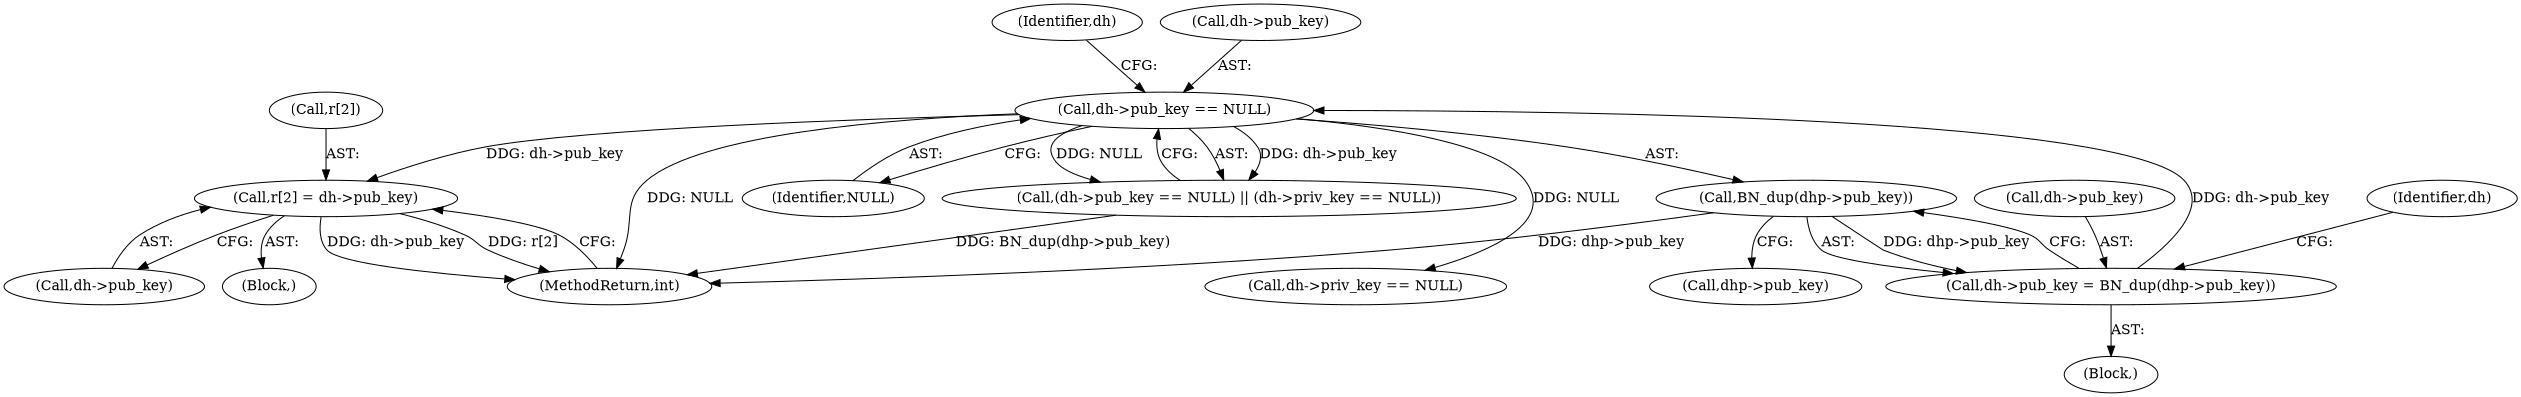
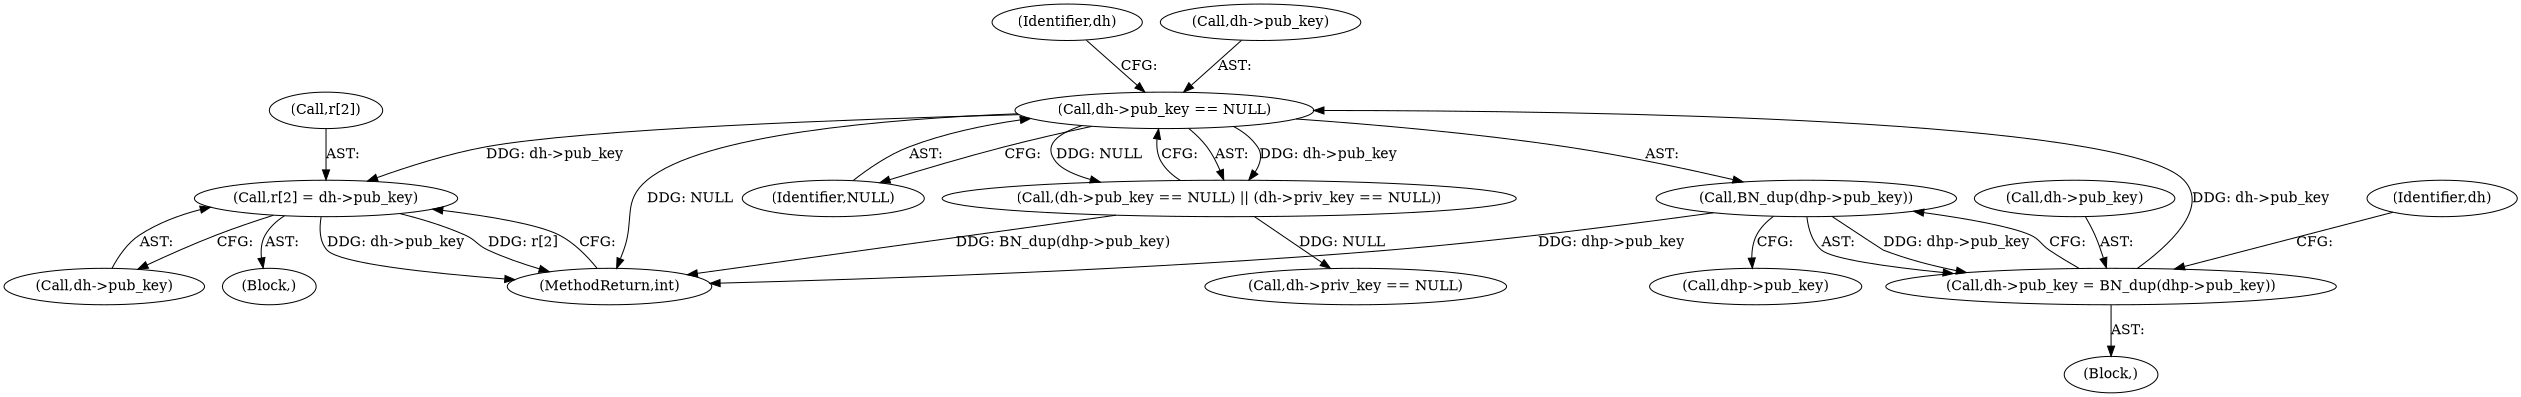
(1487, 155) -> (1288, 240)
